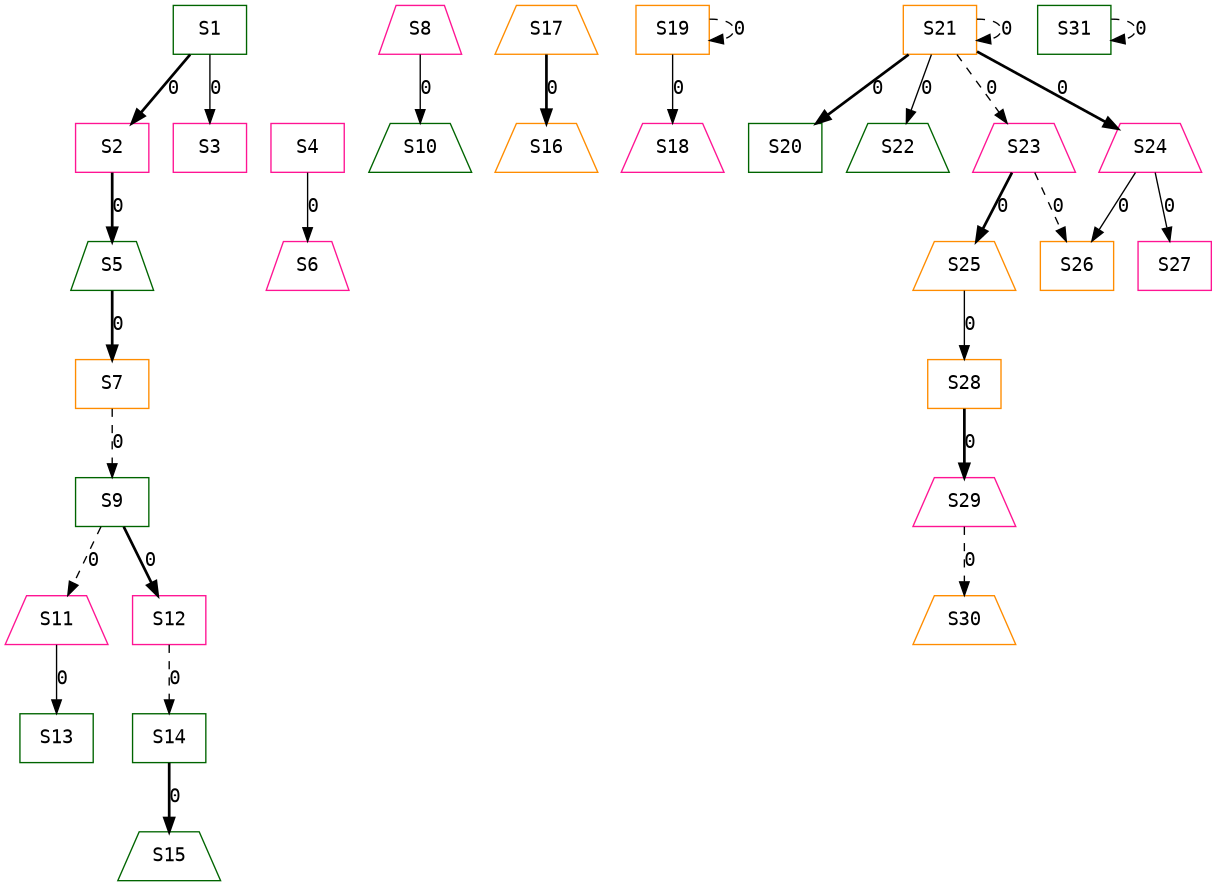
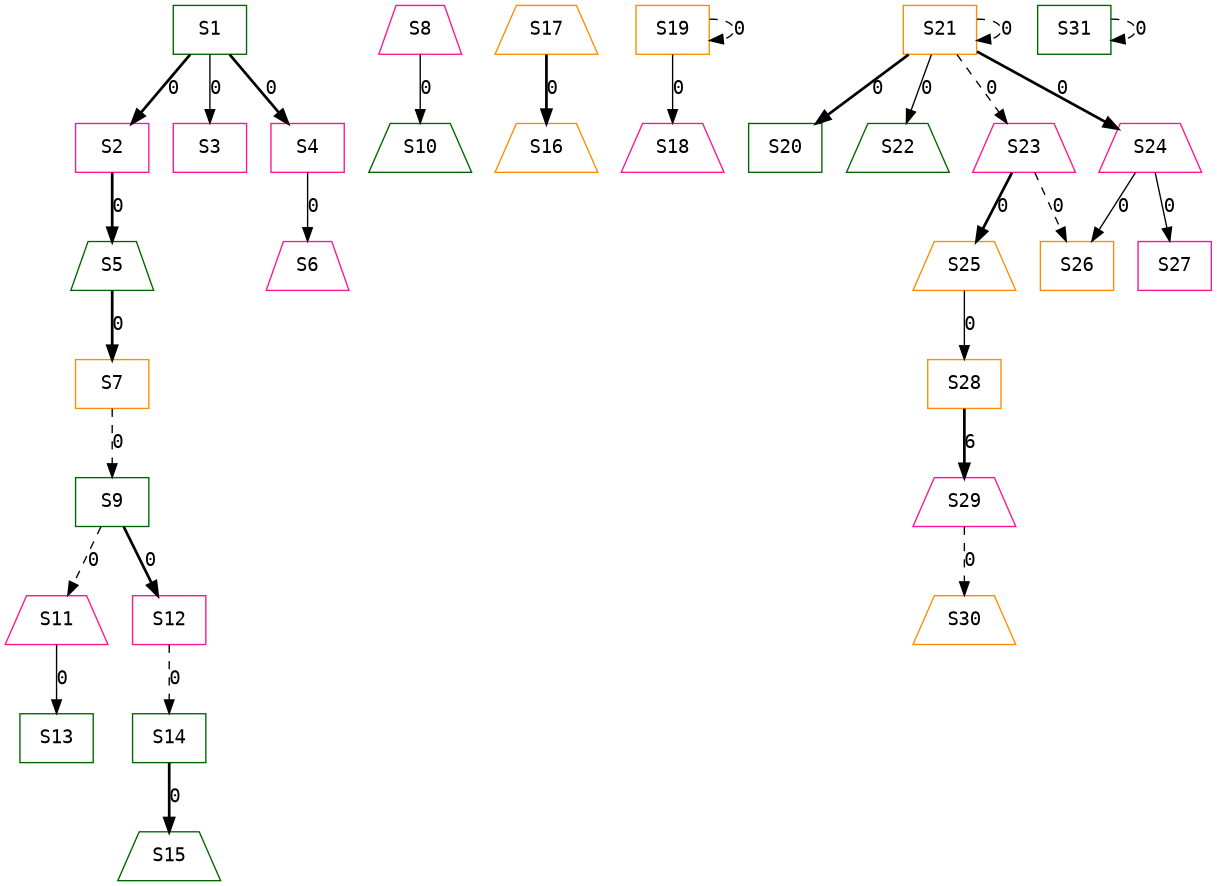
none -> (254, 84)
(970, 443) -> (970, 443)
